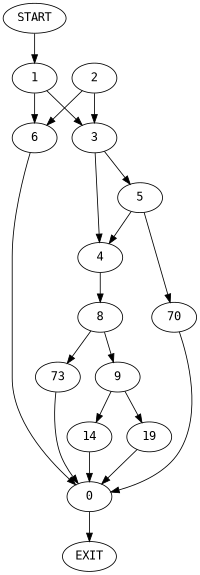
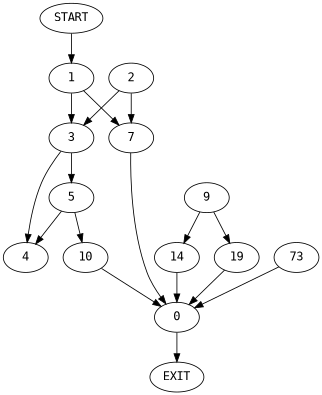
(35, 138) -> (131, 138)
(100, 317) -> none
(174, 317) -> (86, 257)
